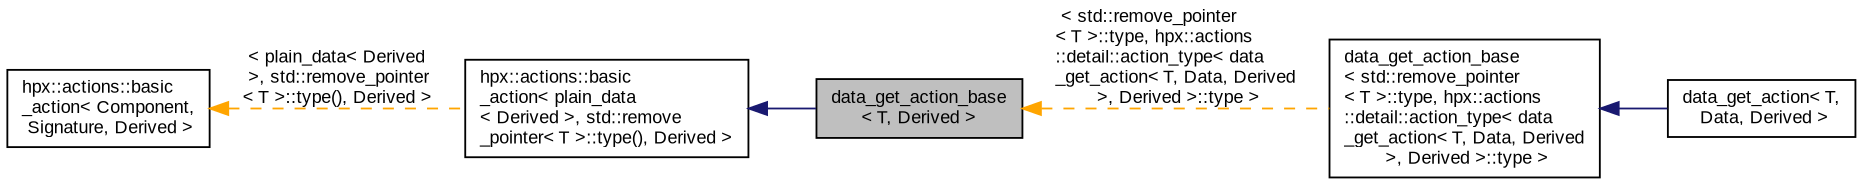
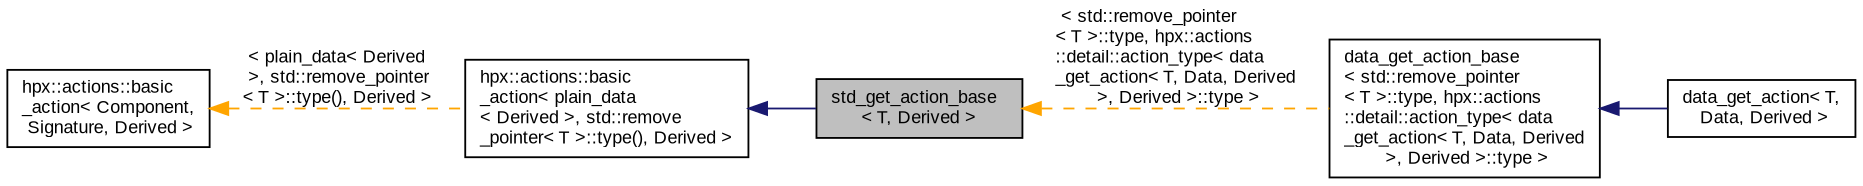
(919, 108) -> (919, 108)
